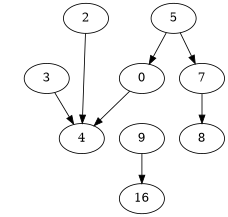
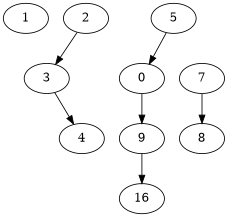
none -> (26, 18)
(186, 44) -> none
(84, 74) -> (69, 45)
(115, 106) -> (142, 104)
